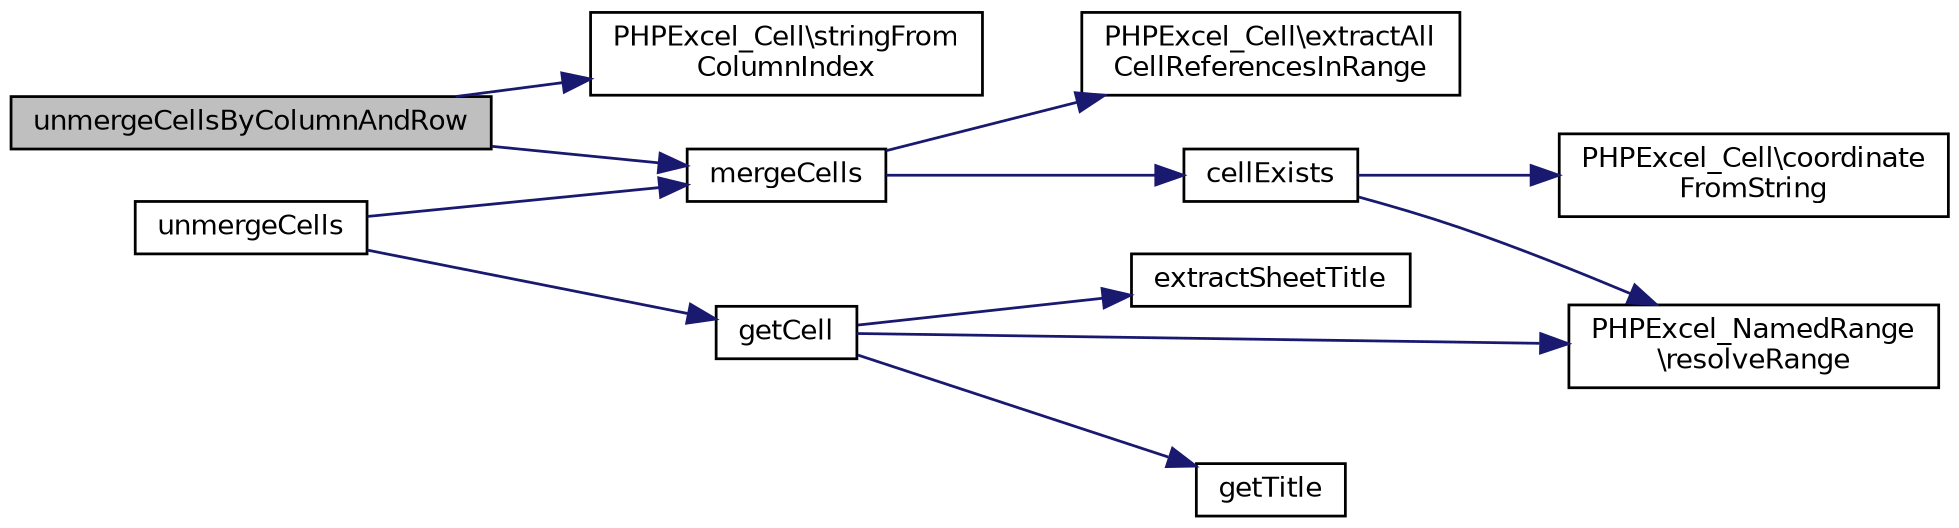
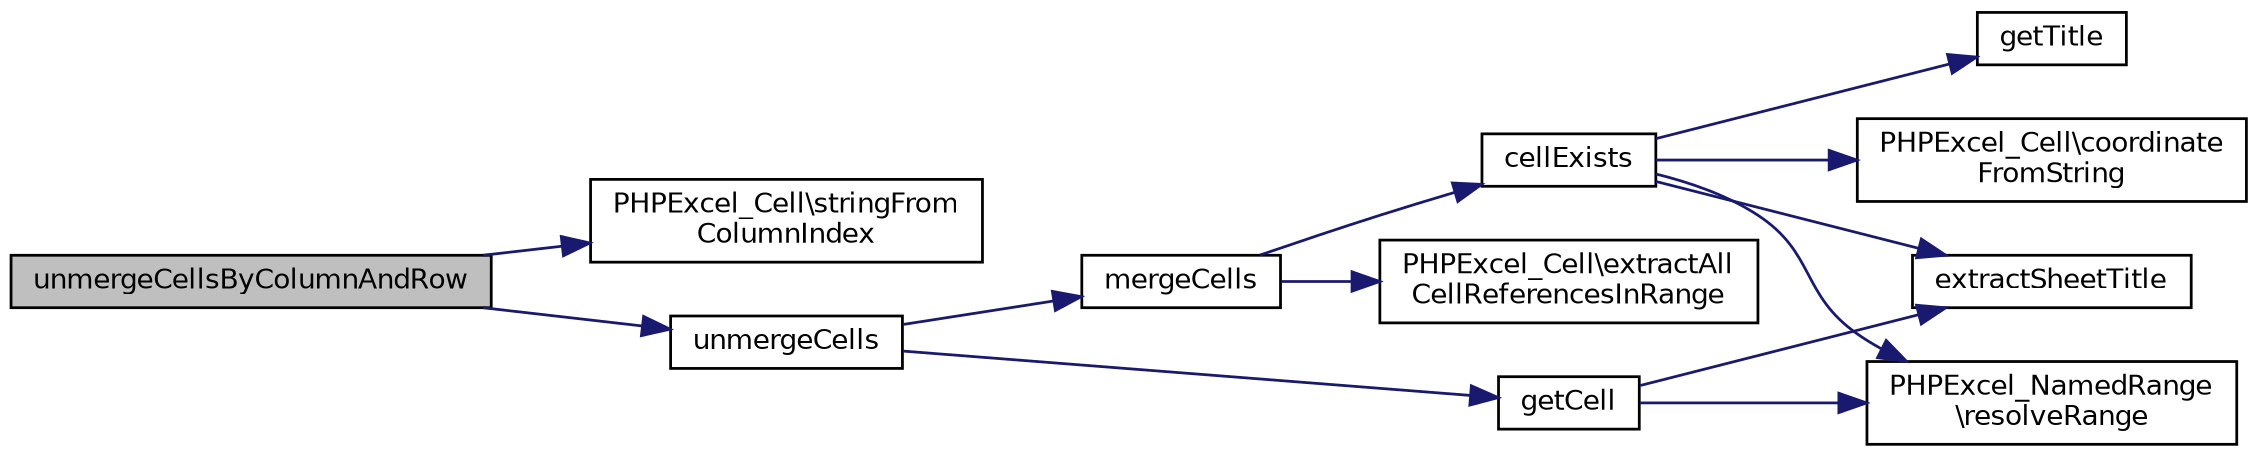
(575, 155) -> (563, 317)
none -> (1787, 215)
(1013, 406) -> (1803, 101)
